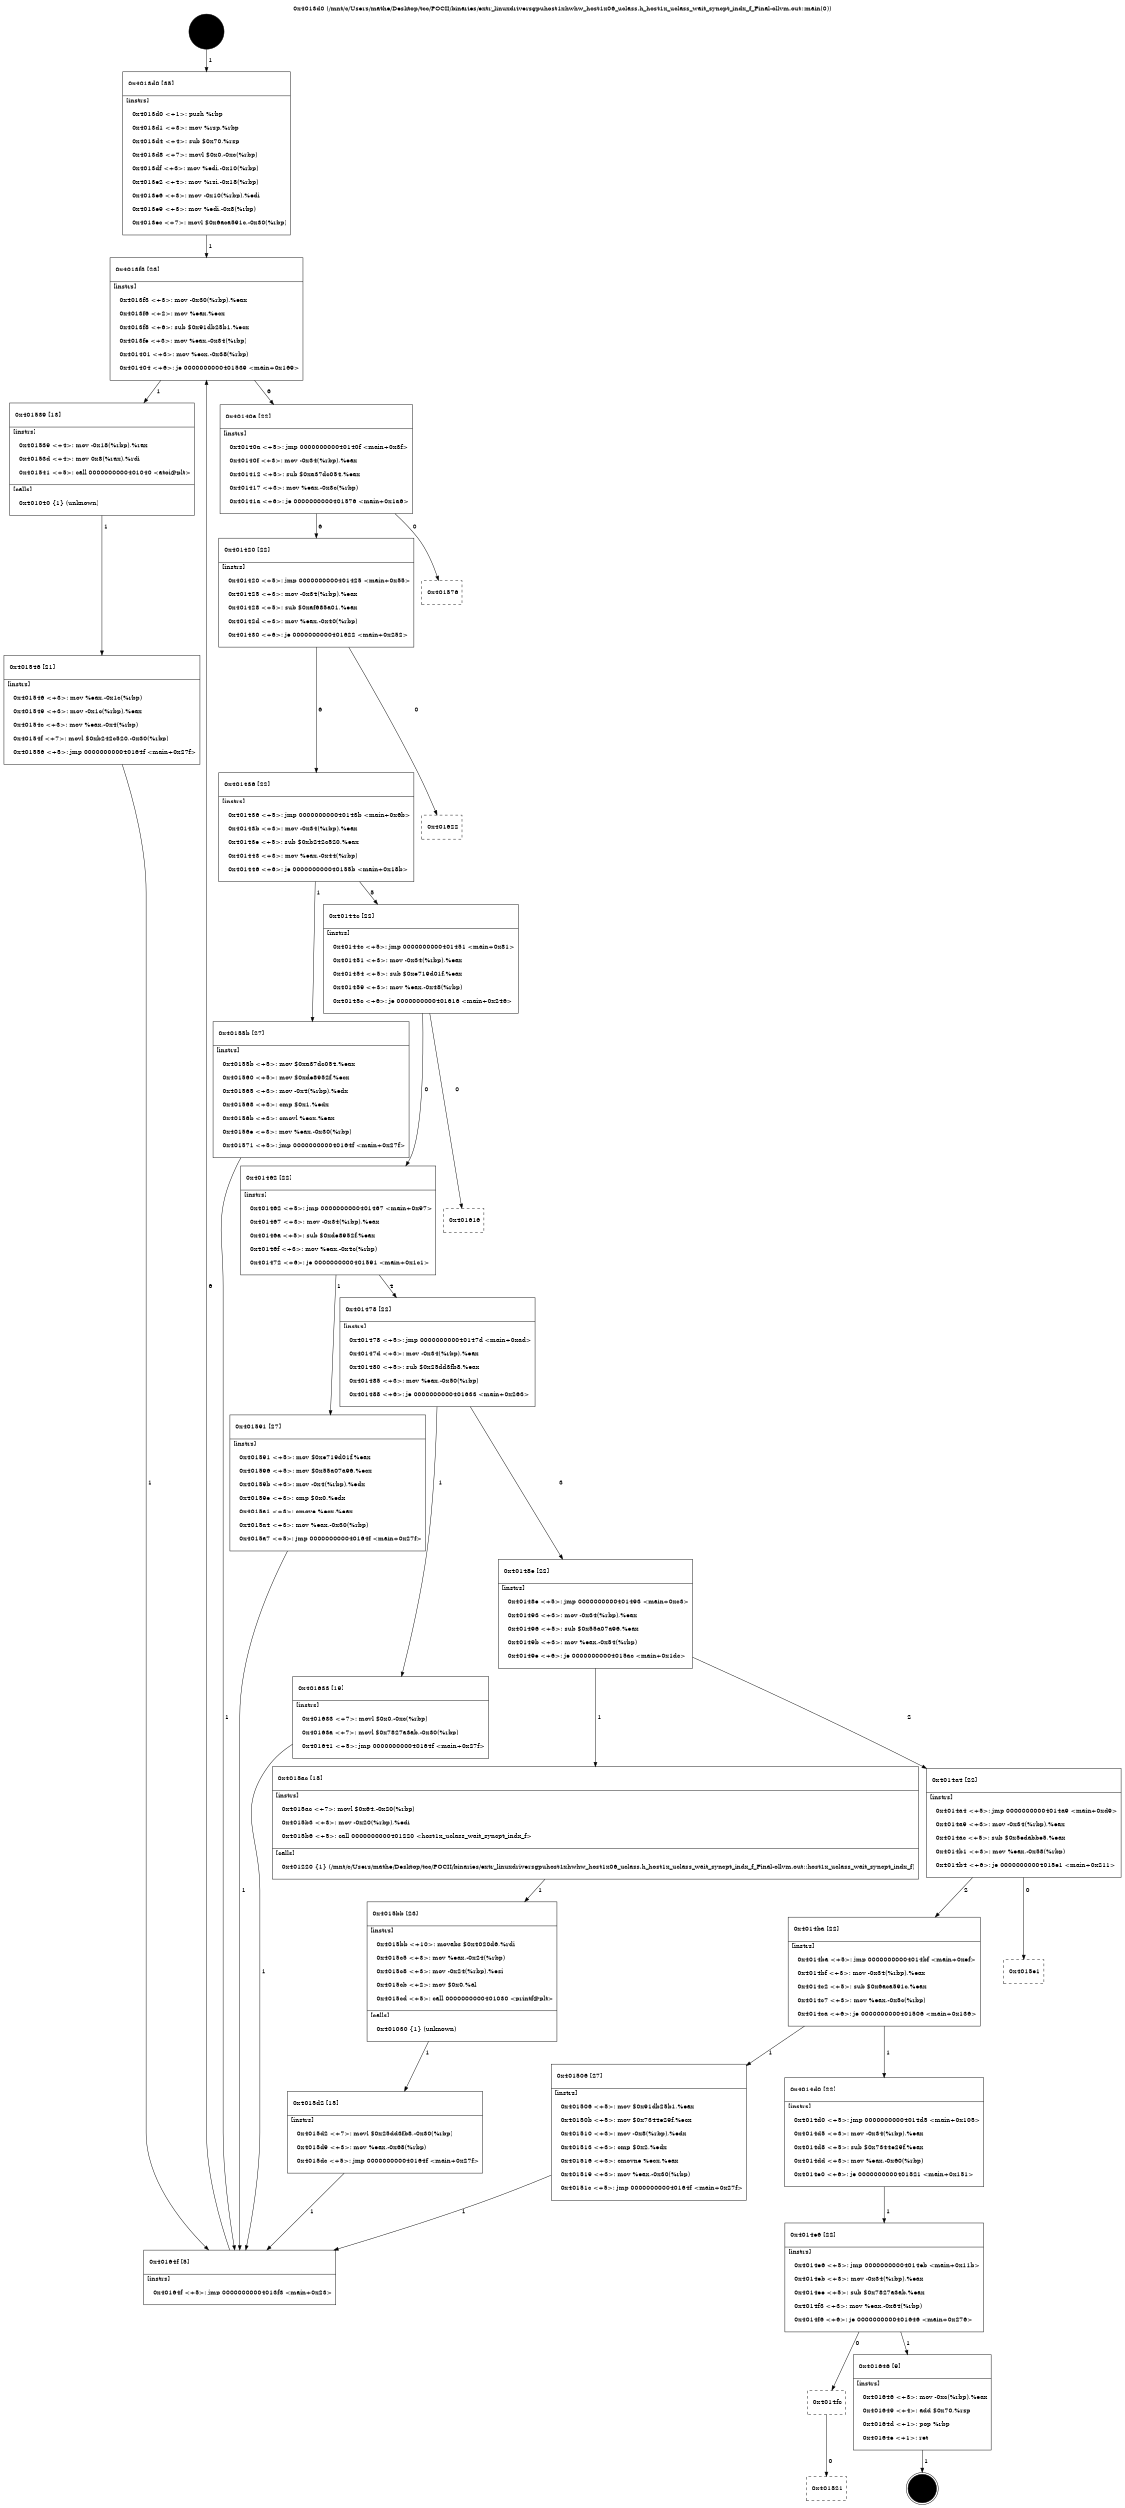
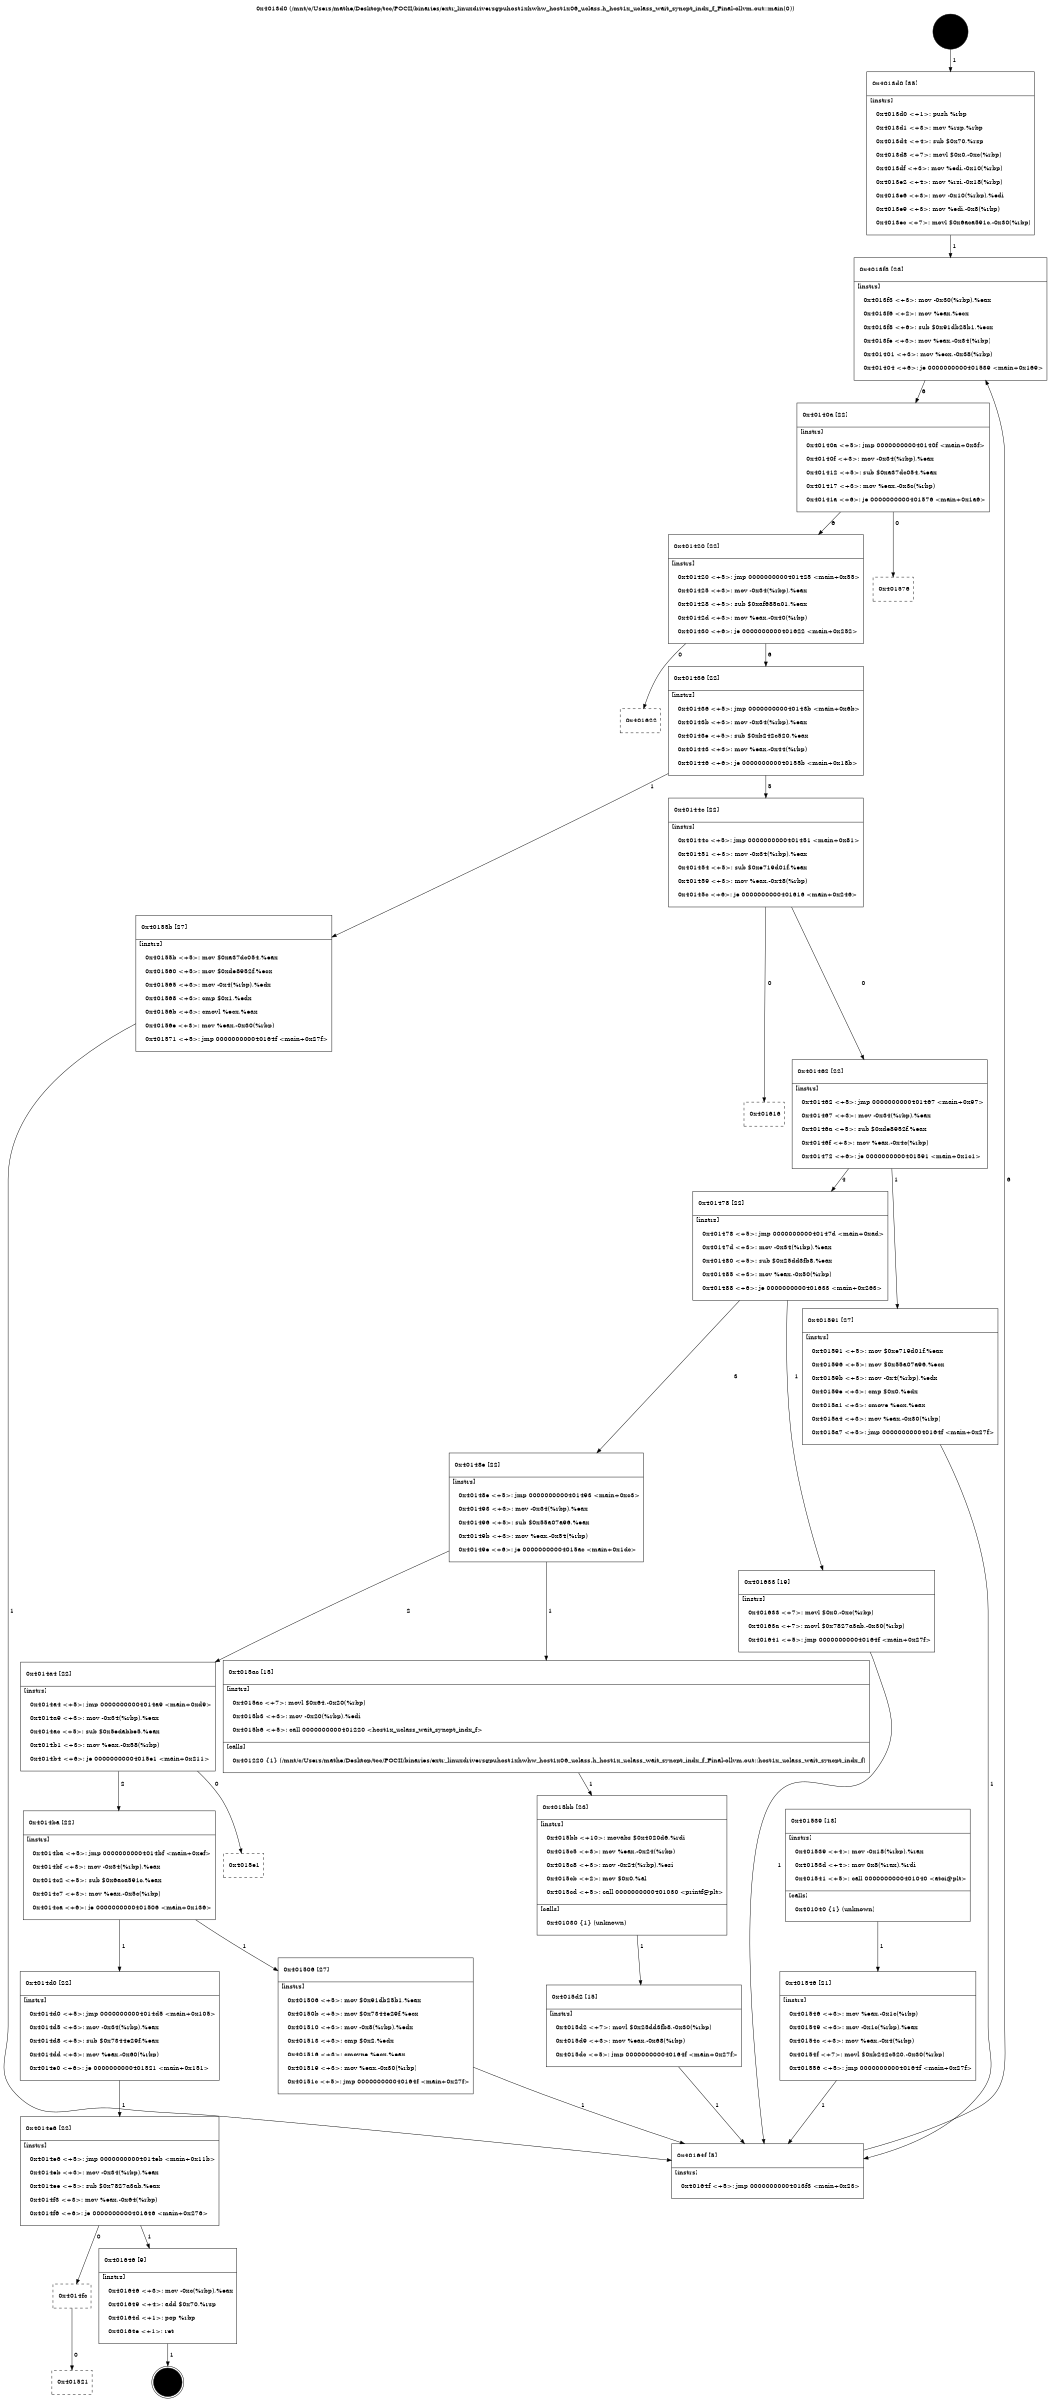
(154, 390) -> none
